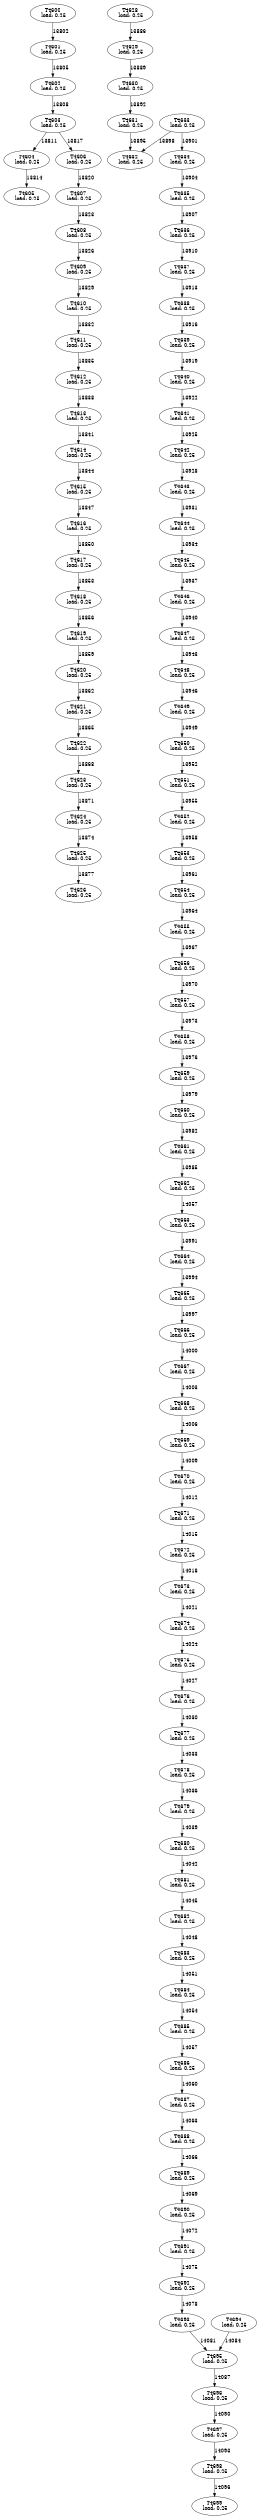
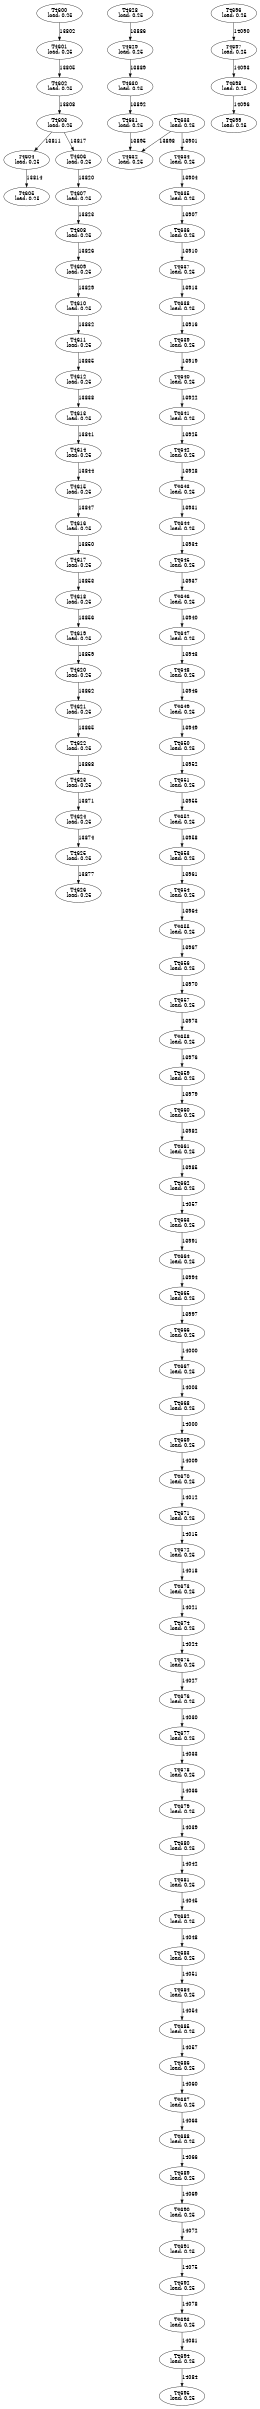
(190, 1425) -> (190, 1425)
(197, 2340) -> (182, 2339)
(215, 2376) -> none
